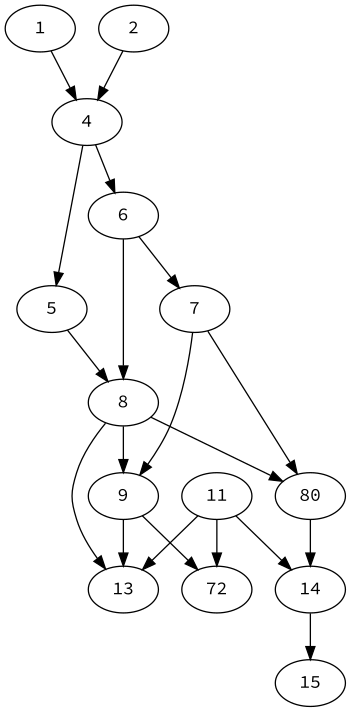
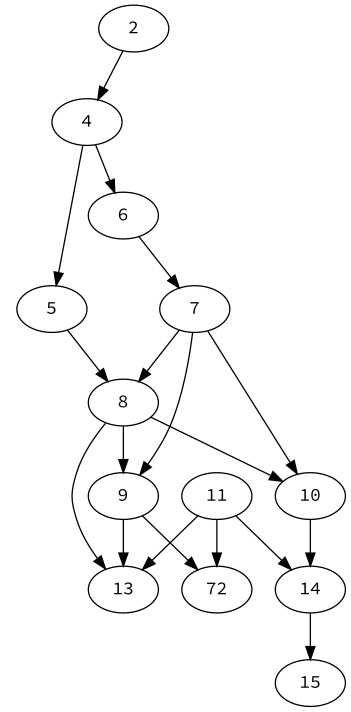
(40, 29) -> none
(123, 302) -> (163, 351)
(310, 496) -> (310, 496)
